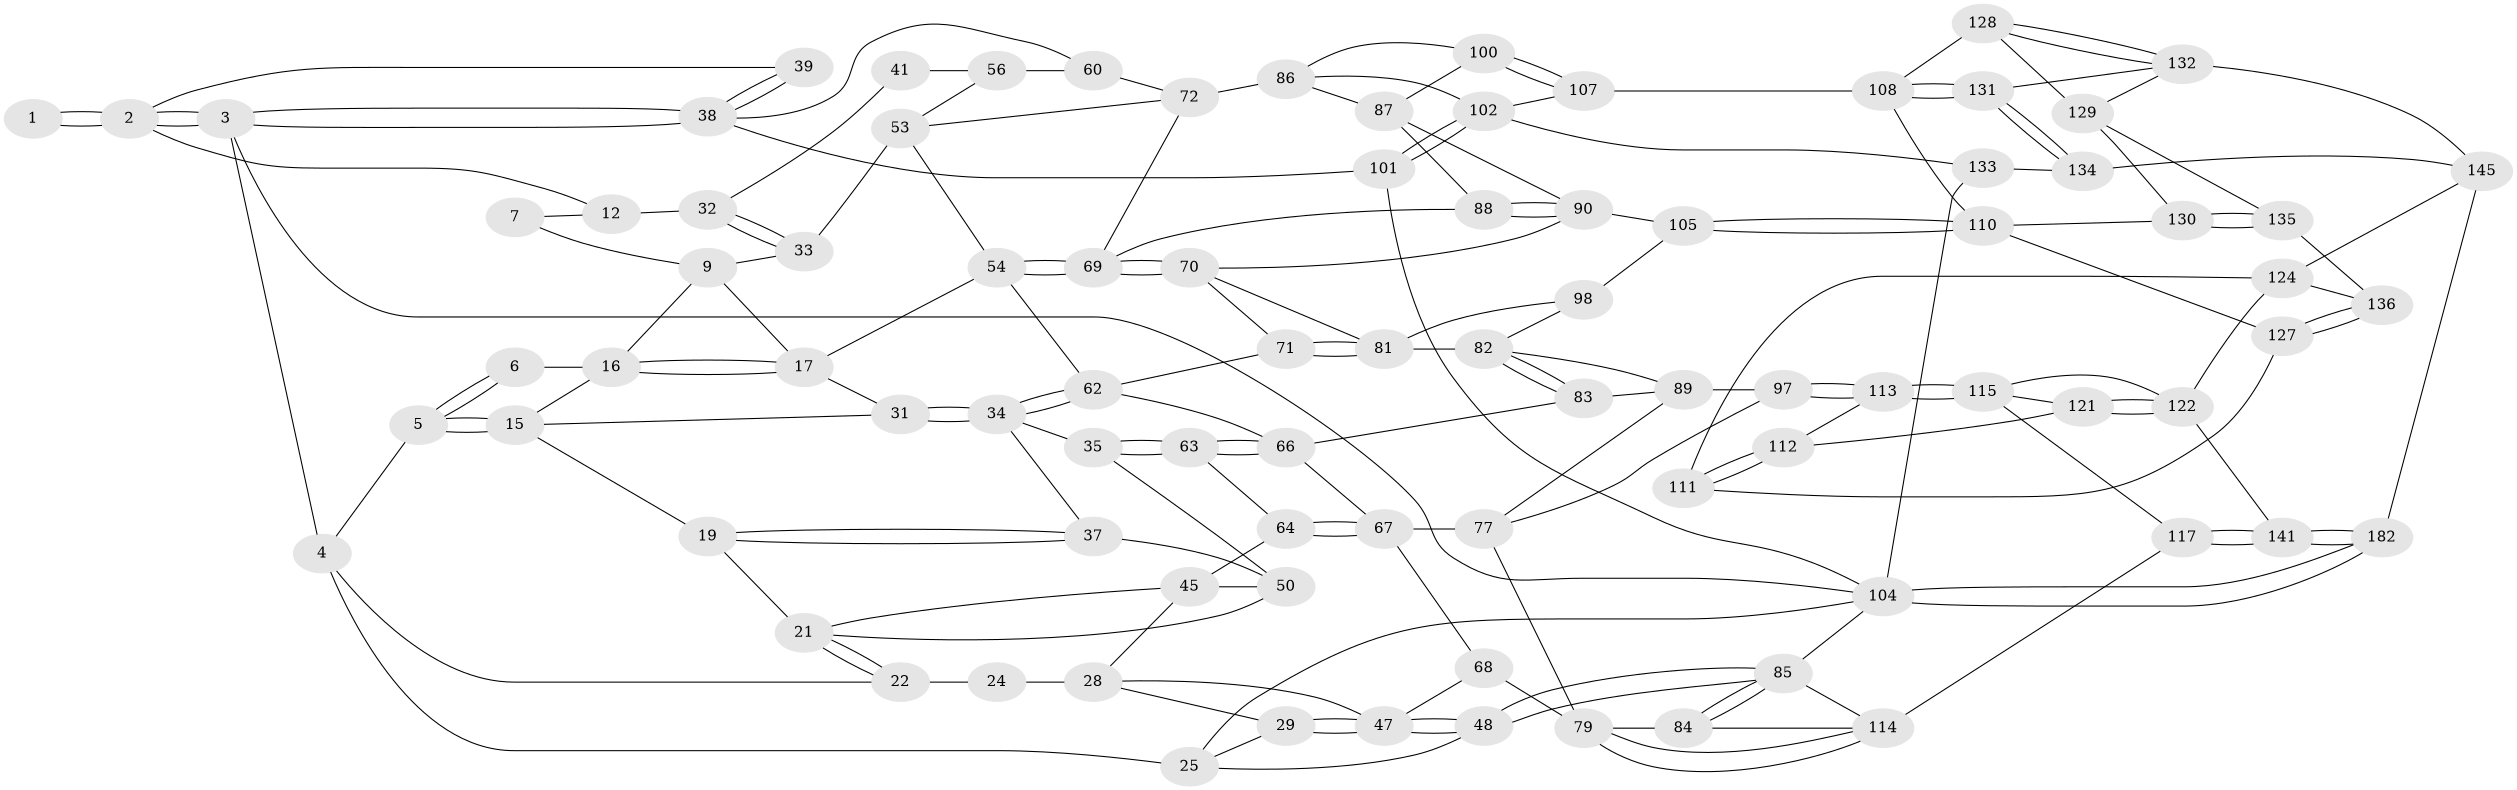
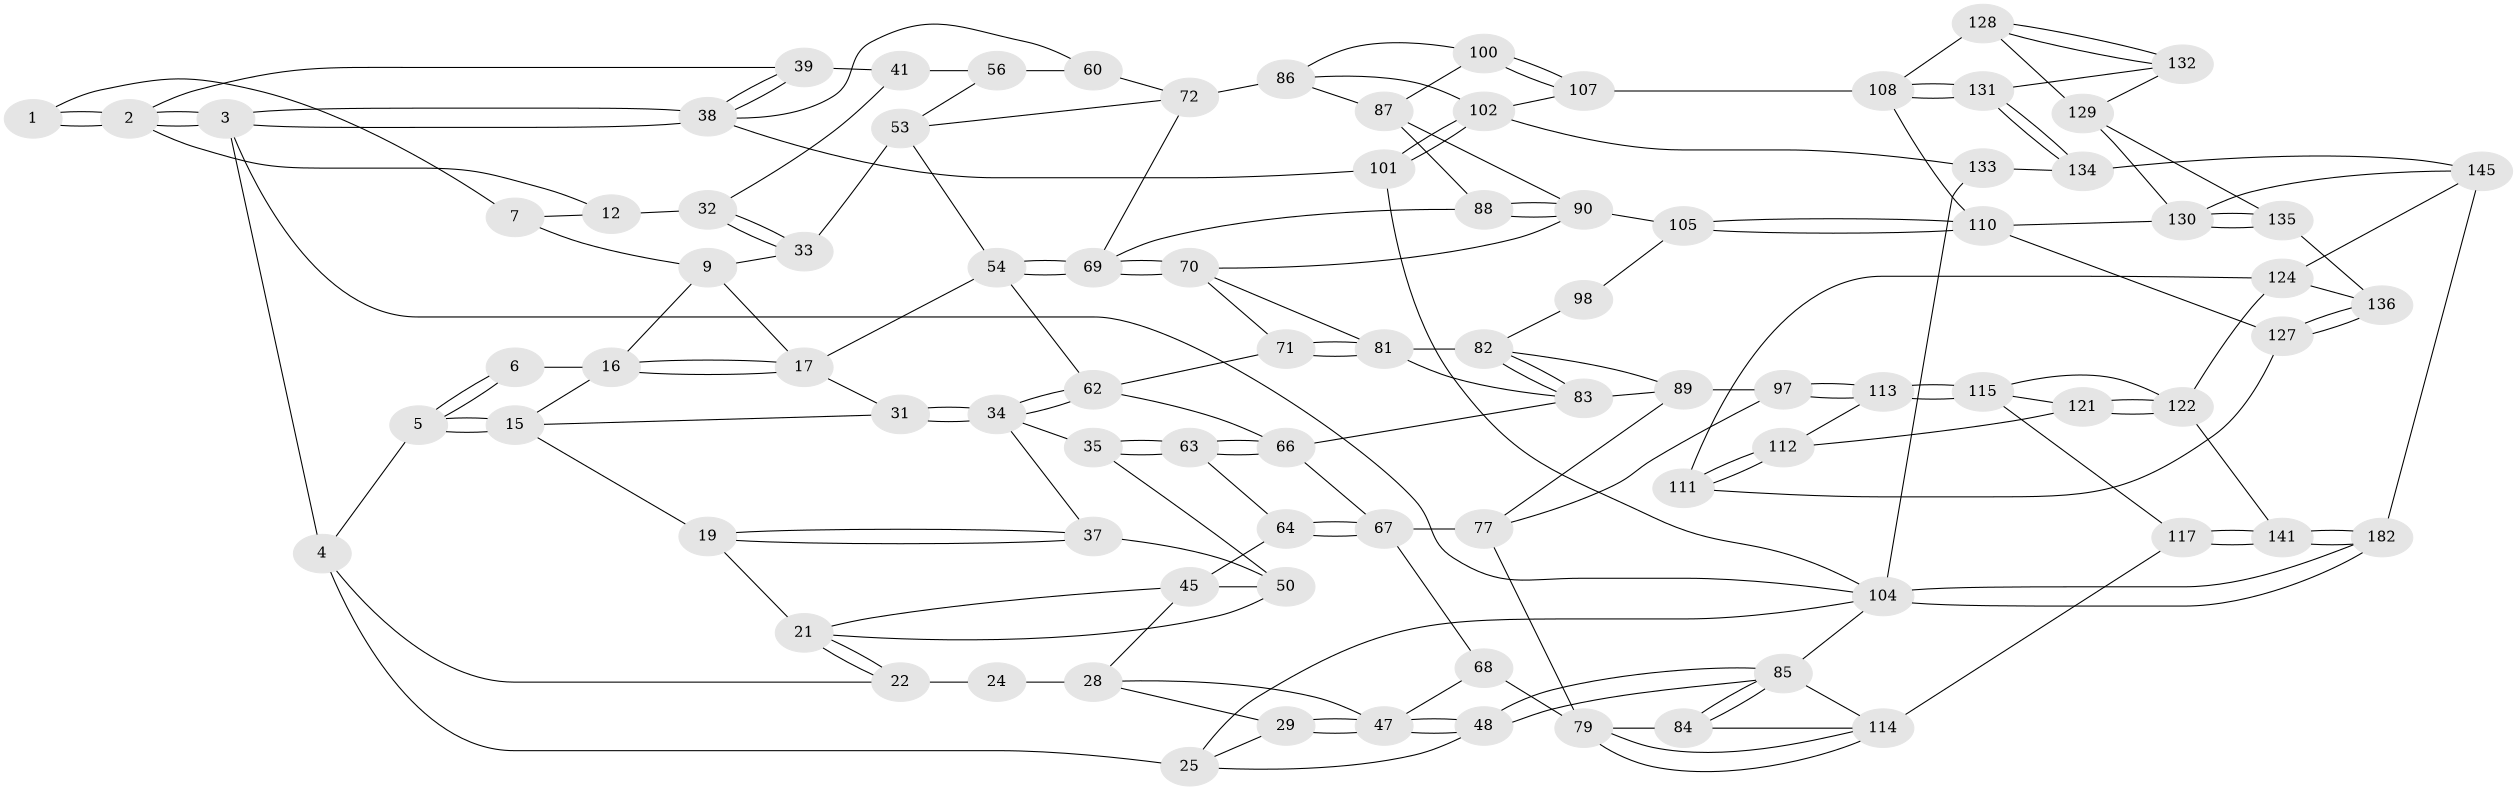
none -> (859, 69)
(2347, 91) -> (2327, 178)
none -> (285, 98)
(1480, 314) -> (1480, 385)
